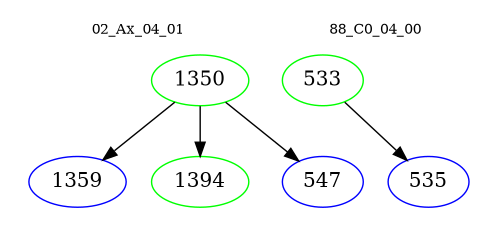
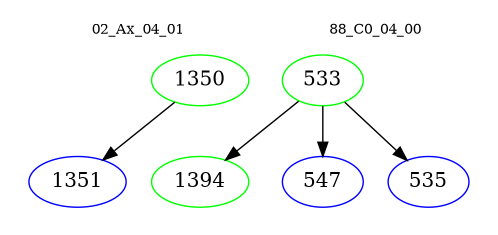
(250, 122) -> (323, 124)
(200, 124) -> (280, 116)
(78, 182) -> (78, 182)
